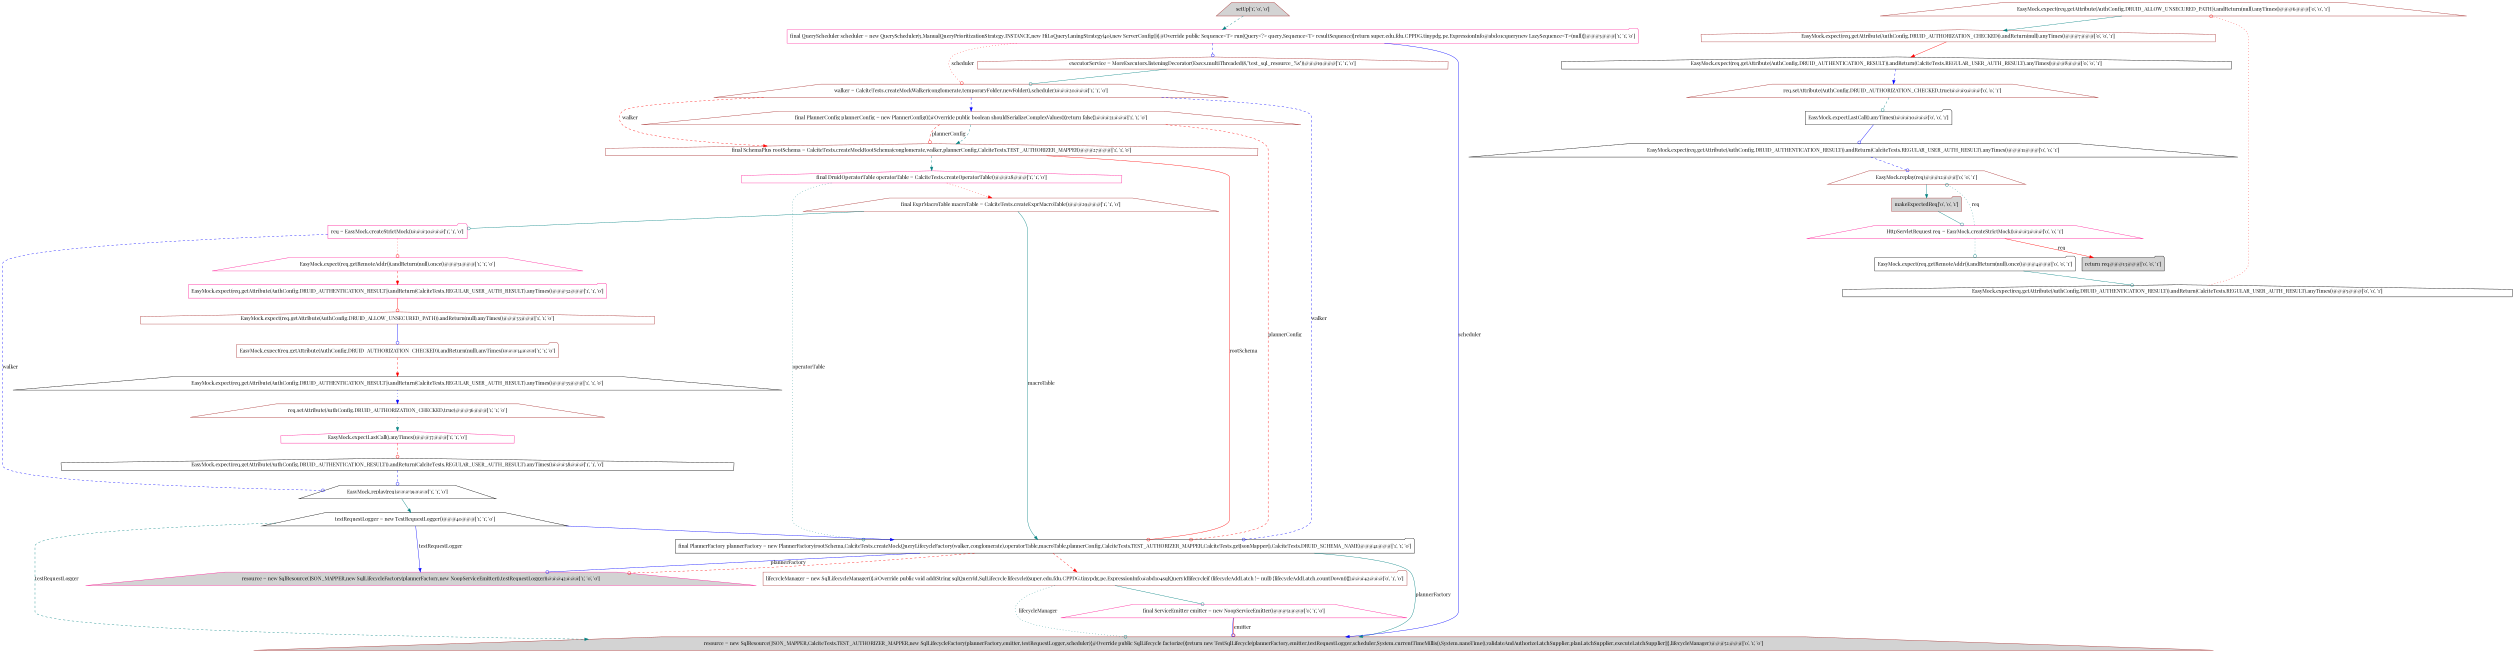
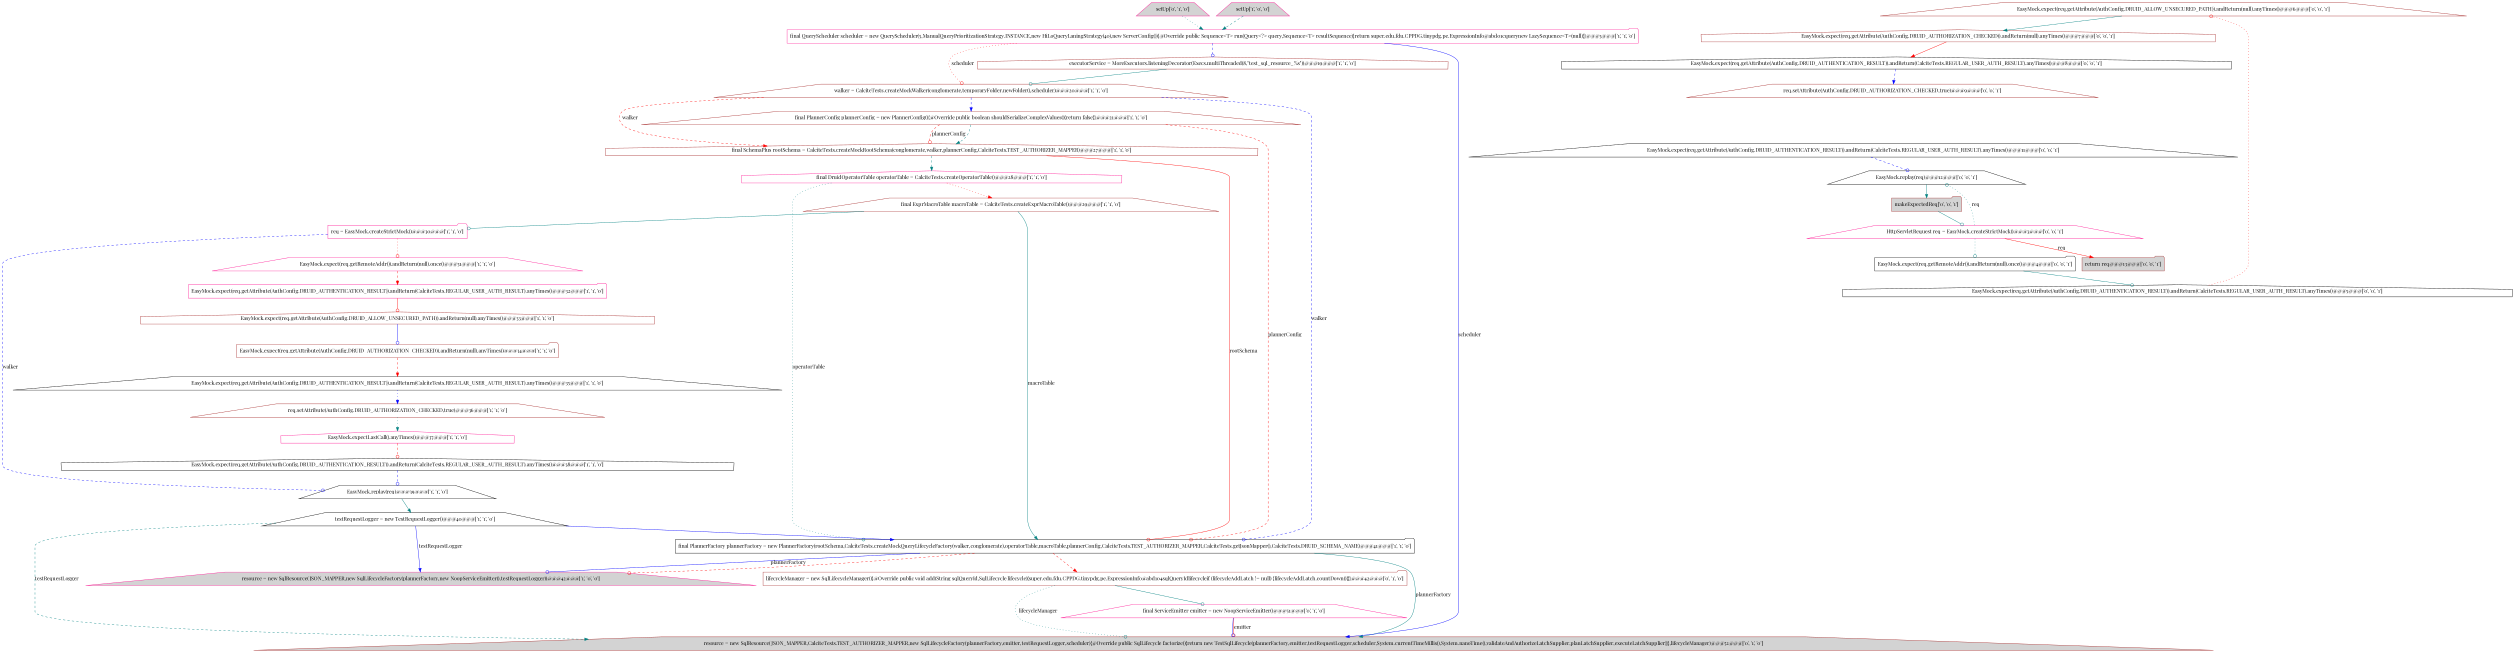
none -> (1173, 9)
(1253, 9) -> (1253, 9)
(1879, 118) -> none
(1927, 178) -> (1927, 178)
(2123, 264) -> (2123, 264)
